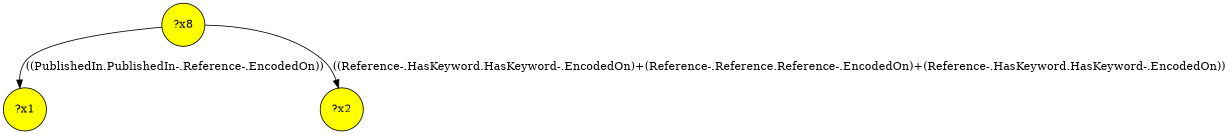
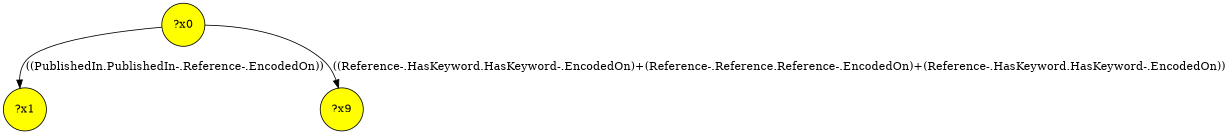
(183, 25) -> (183, 25)
(342, 109) -> (342, 109)
